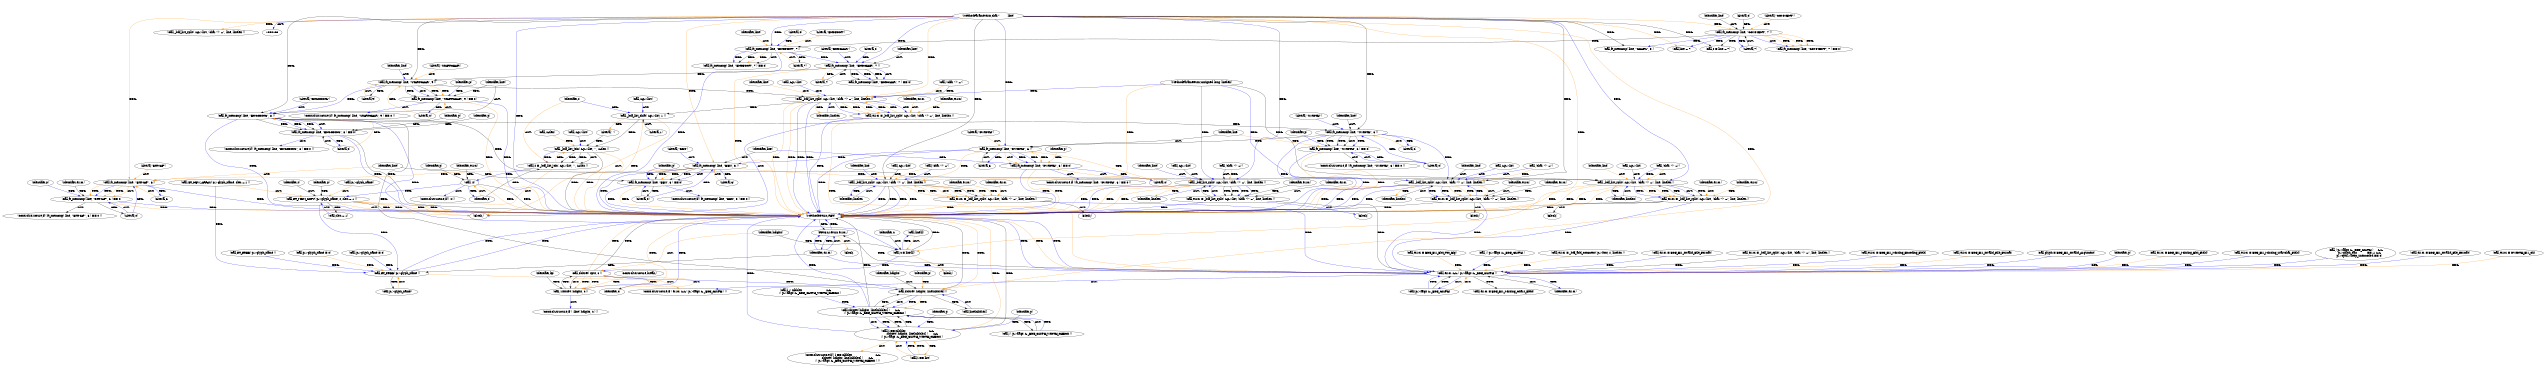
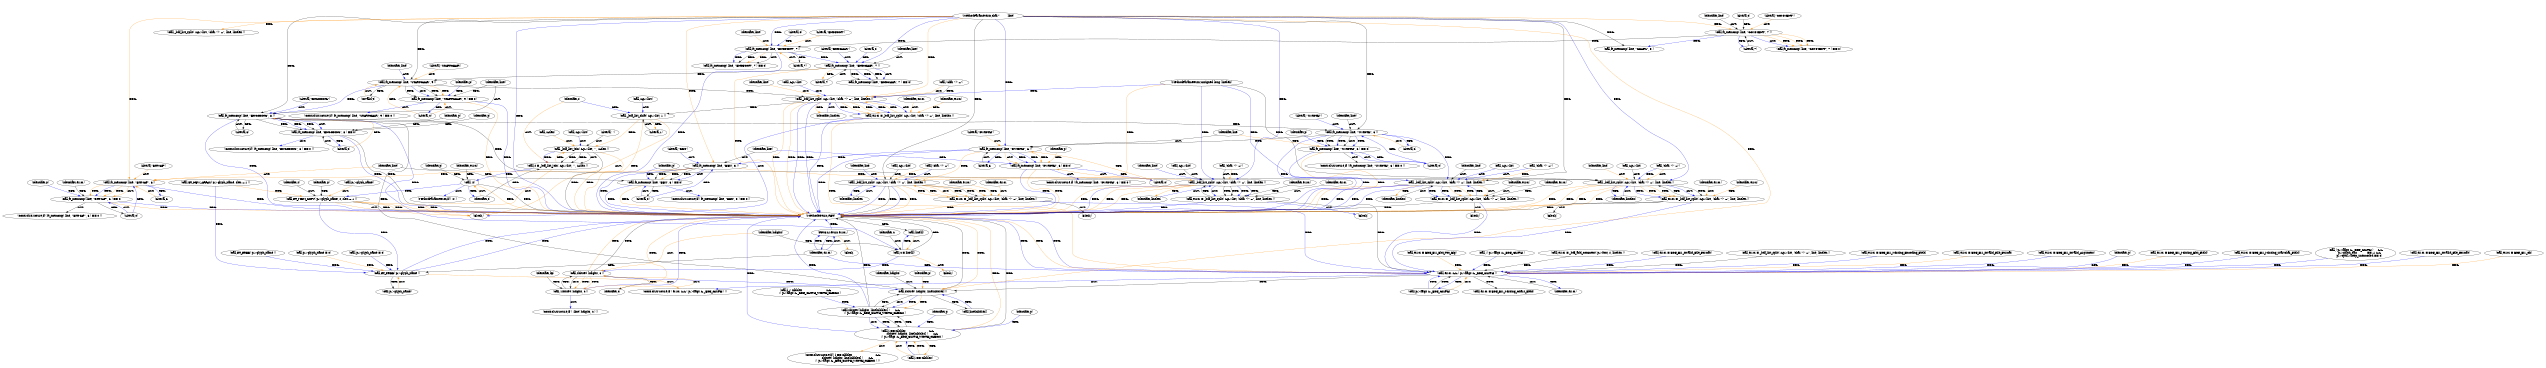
(272, 33) -> none
(1682, 49) -> none
(1718, 49) -> none
(368, 99) -> (368, 99)
(618, 121) -> (652, 122)
none -> (242, 133)
(621, 136) -> (621, 136)
(570, 141) -> (570, 141)
(600, 141) -> (600, 141)
(1577, 182) -> none
(727, 183) -> none
(279, 191) -> (279, 191)
(438, 199) -> (438, 199)
(338, 216) -> none
(820, 224) -> (871, 224)
(936, 233) -> (936, 233)
(2066, 253) -> (2066, 253)
(2514, 253) -> (2514, 253)
(1528, 263) -> (1528, 263)
(1028, 267) -> (1193, 283)
(587, 274) -> (587, 274)
(639, 274) -> none
(1459, 282) -> (1459, 282)
(969, 302) -> (969, 302)
(1037, 334) -> none
(920, 358) -> (920, 358)
